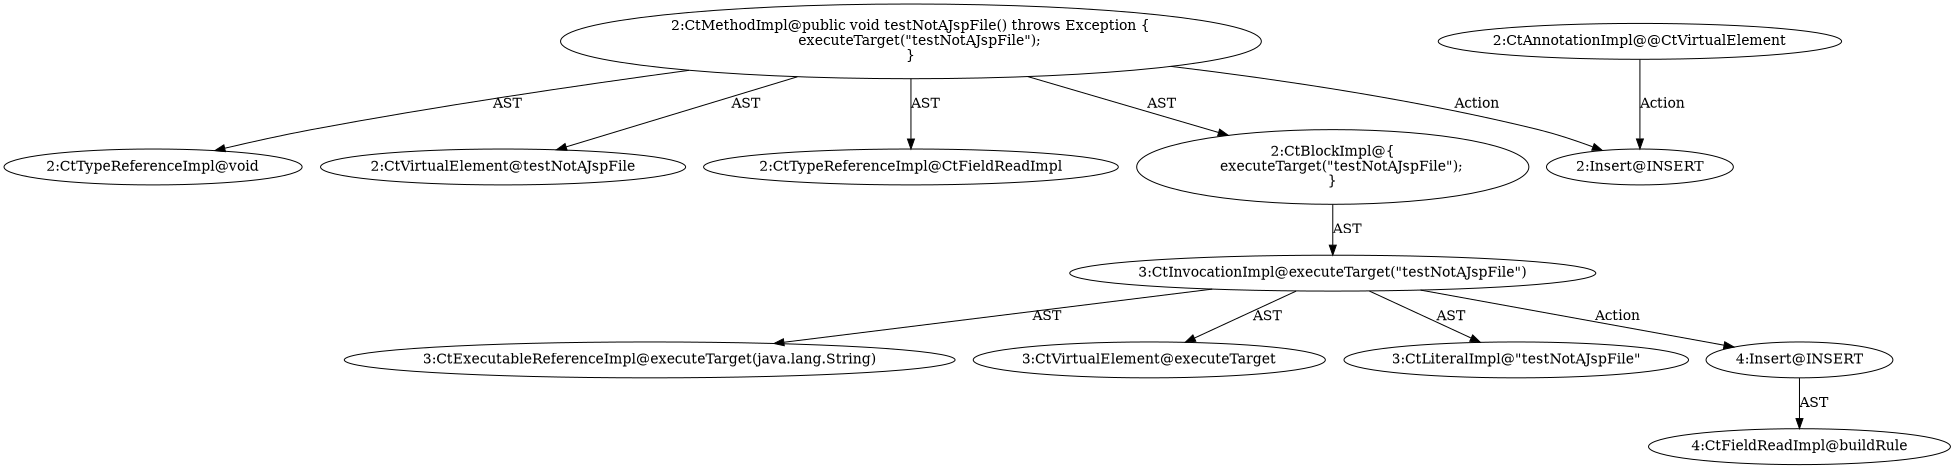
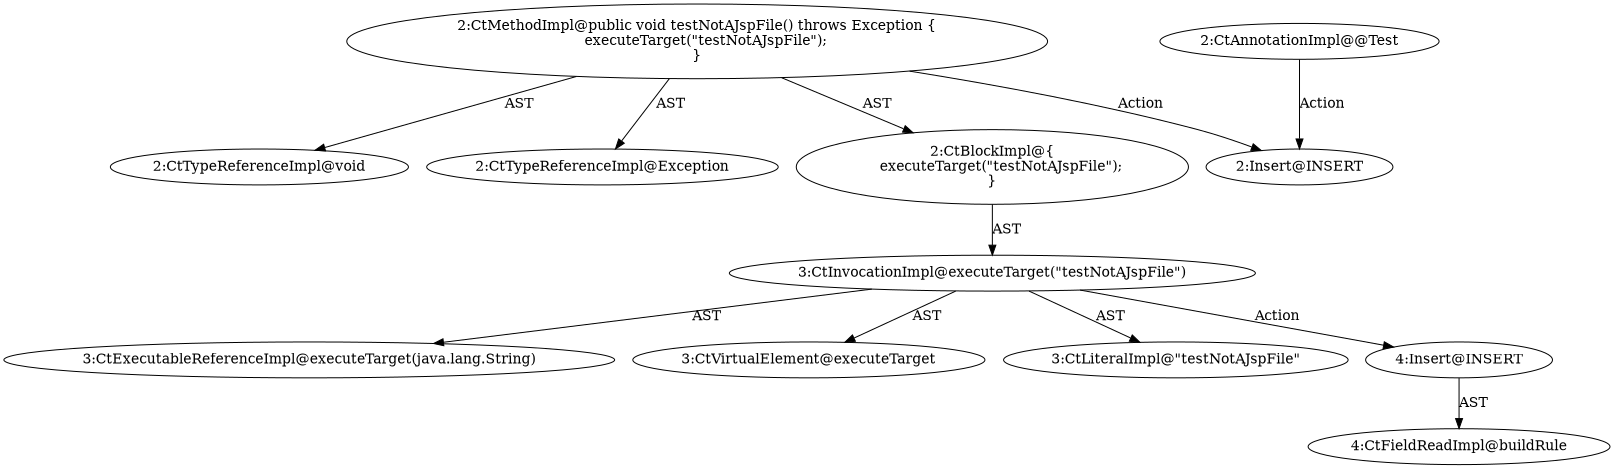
(1640, 41) -> (1299, 41)
(503, 167) -> none
(911, 167) -> (602, 167)
